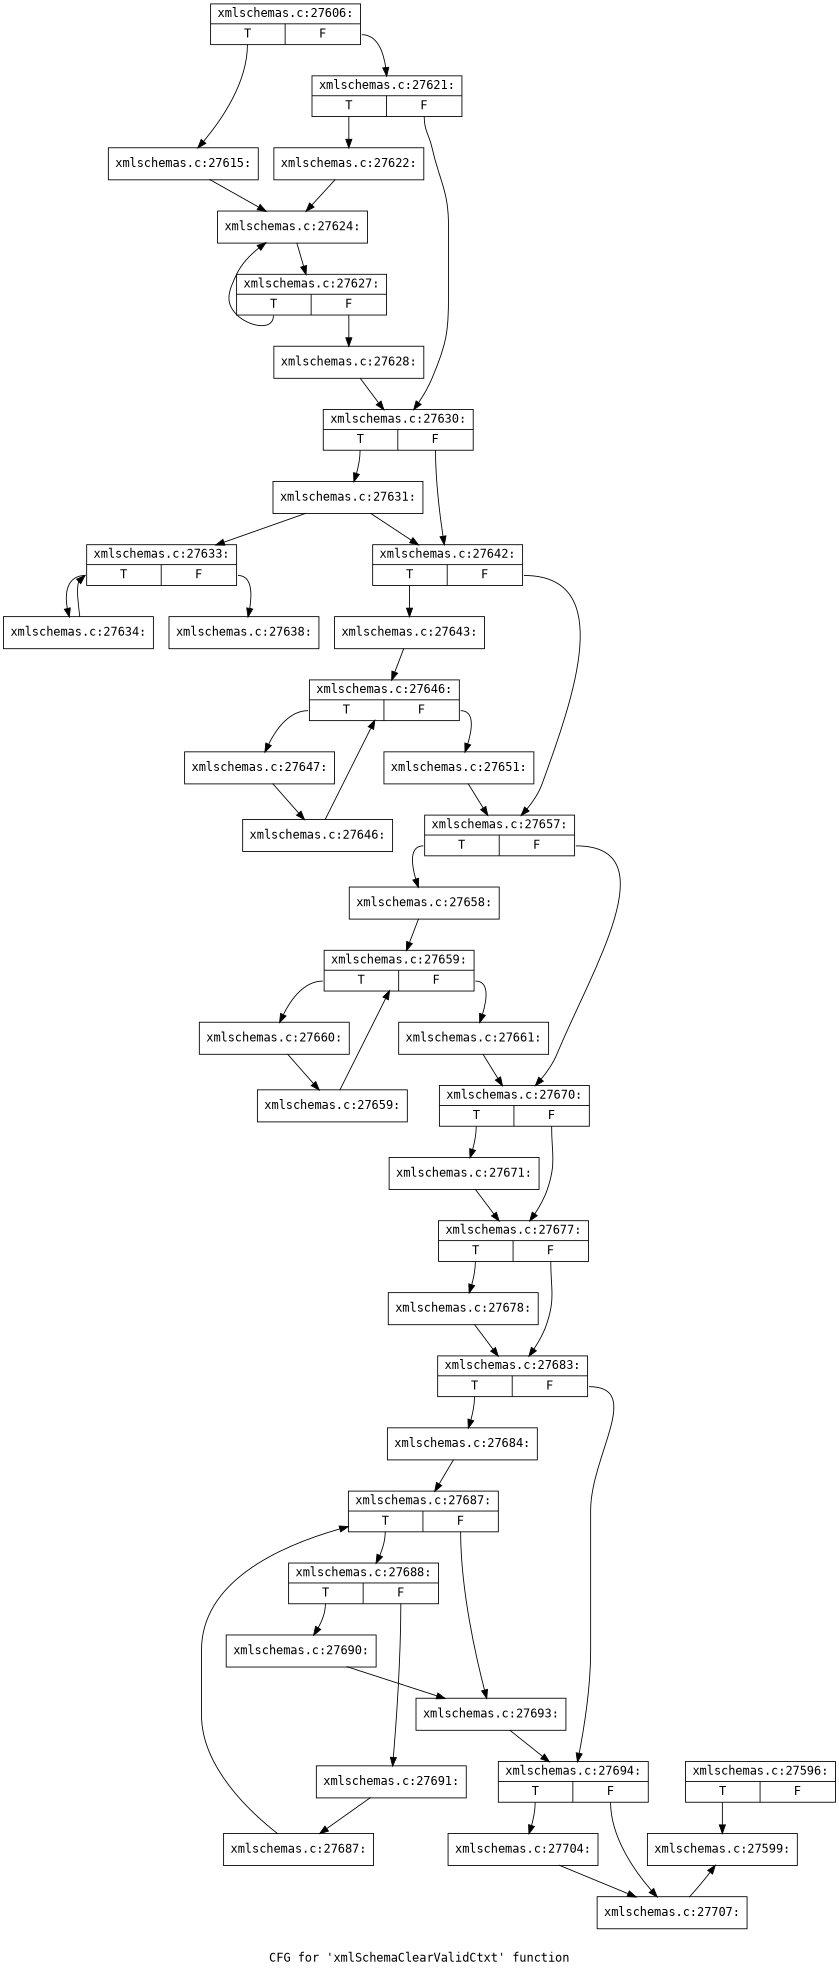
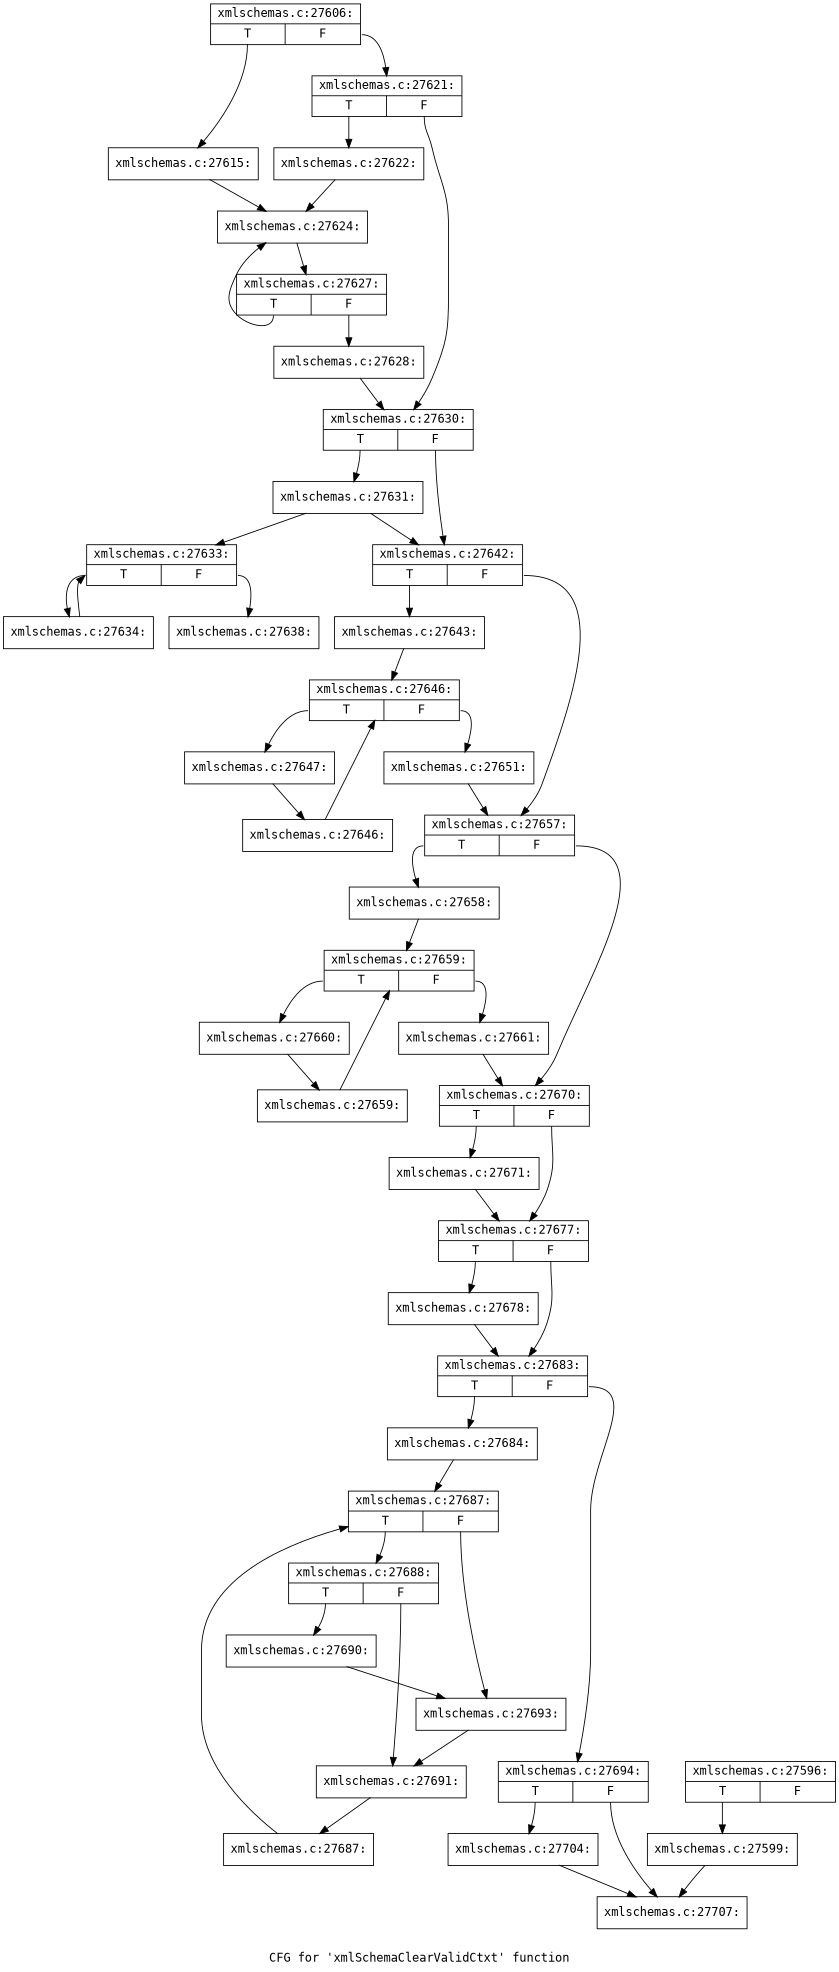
(526, 1743) -> (445, 1745)
(700, 1885) -> (694, 1877)
